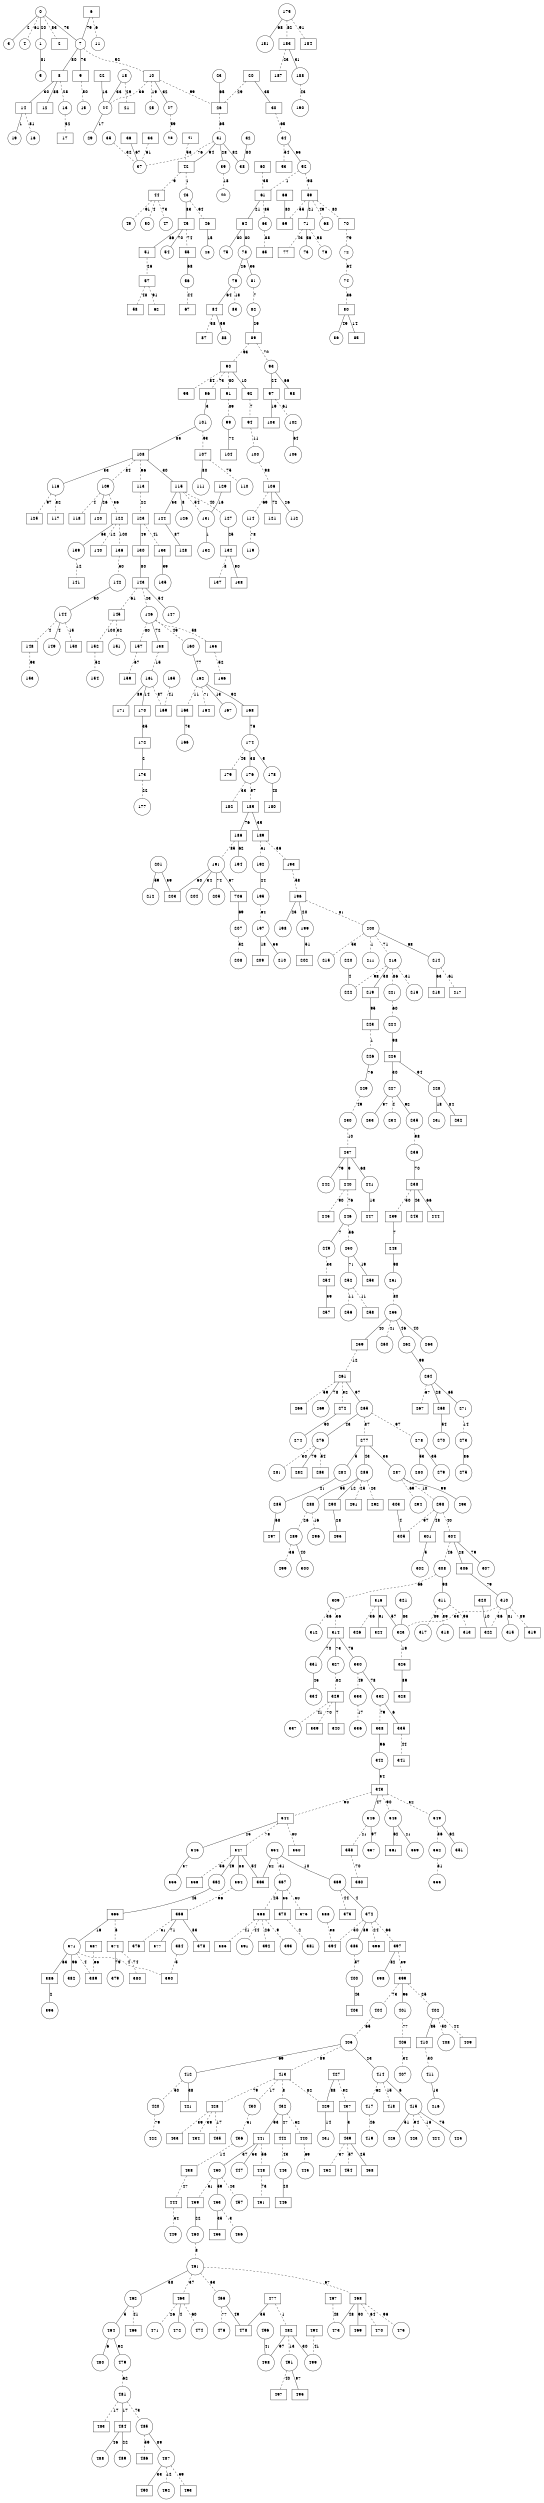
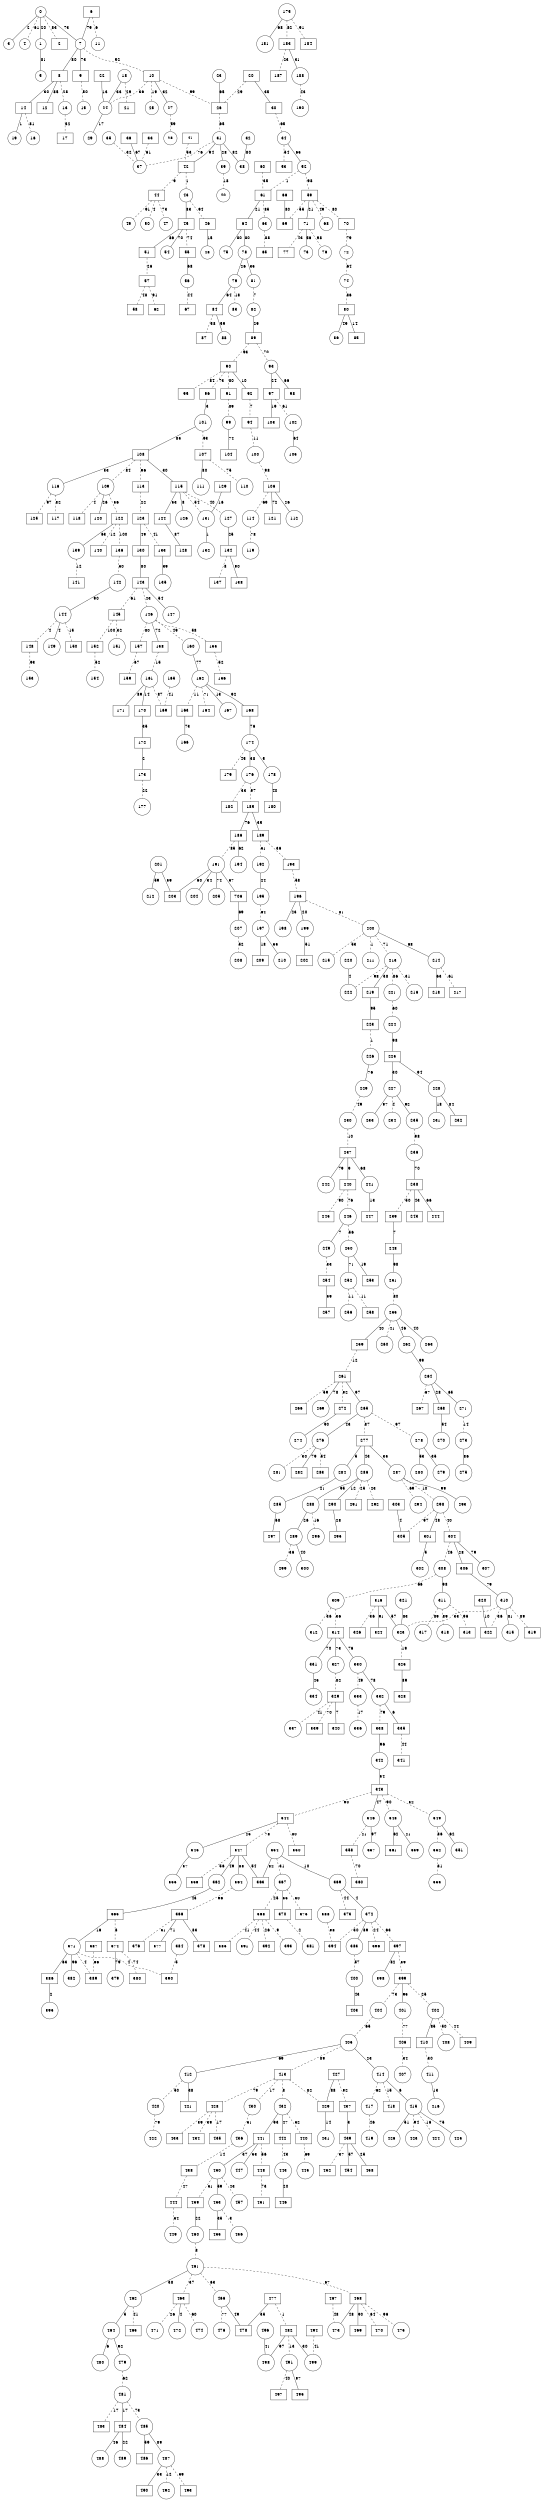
(302, 1521) -> (302, 1521)
(348, 2155) -> (348, 2155)
(144, 2444) -> (144, 2444)
